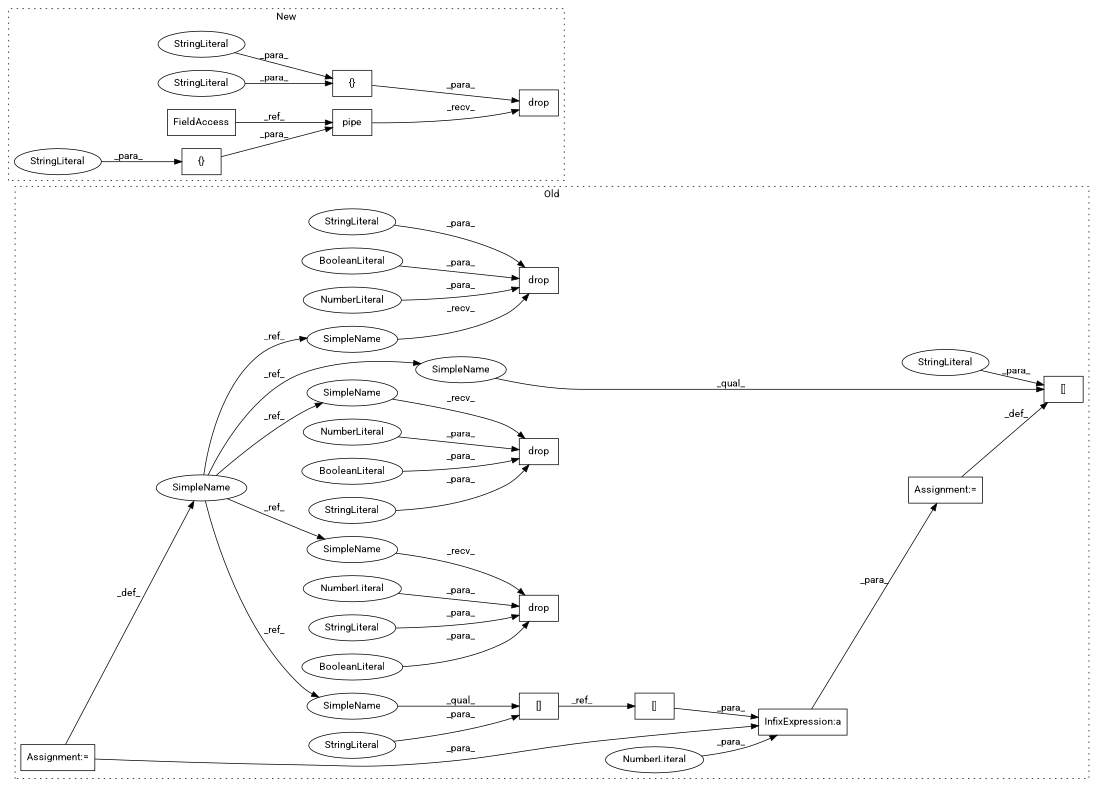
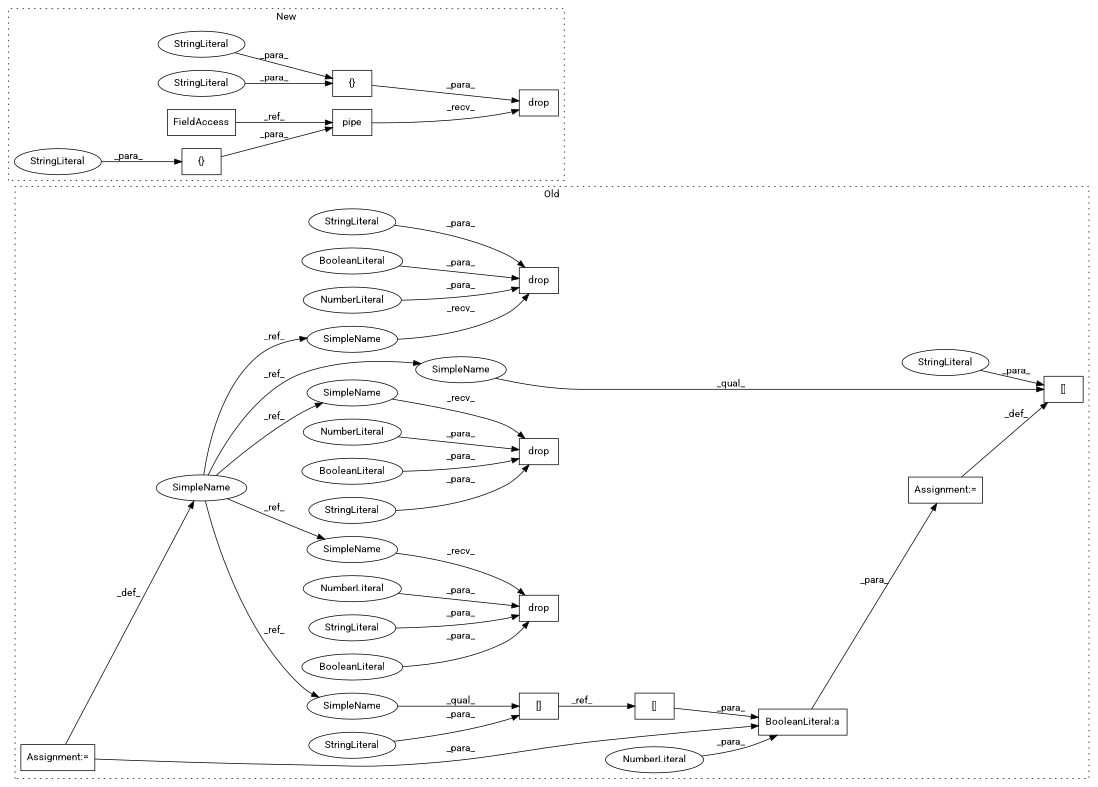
(803, 722) -> (803, 722)
